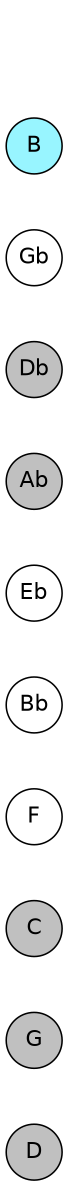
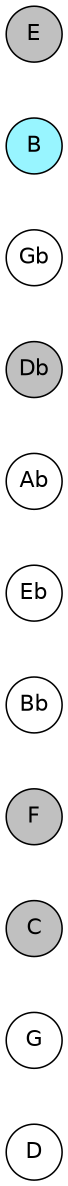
none -> (34, 34)
(34, 481) -> (34, 481)
(34, 817) -> (34, 817)
(34, 1040) -> (34, 1040)
(34, 1152) -> (34, 1152)
